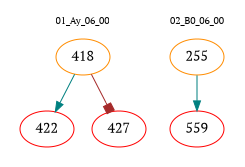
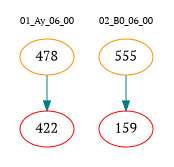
(83, 57) -> (47, 57)
(197, 57) -> (126, 57)
(119, 129) -> none
(197, 129) -> (126, 129)
